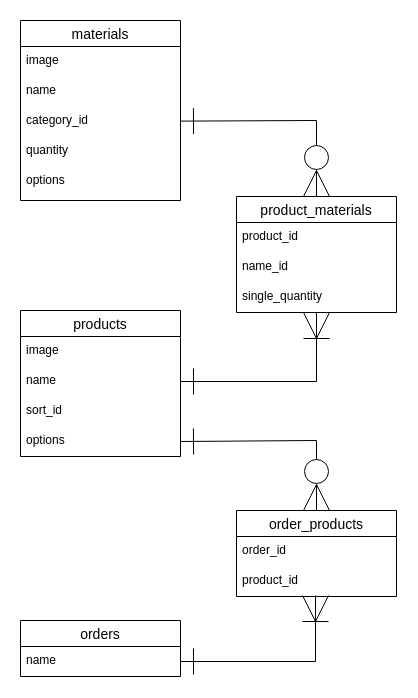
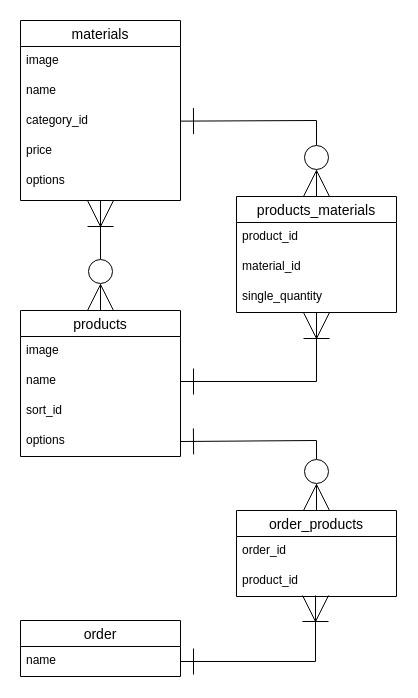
(51, 150) -> (41, 150)
(316, 210) -> (316, 210)
none -> (101, 230)
(264, 266) -> (274, 266)
(100, 634) -> (100, 634)
